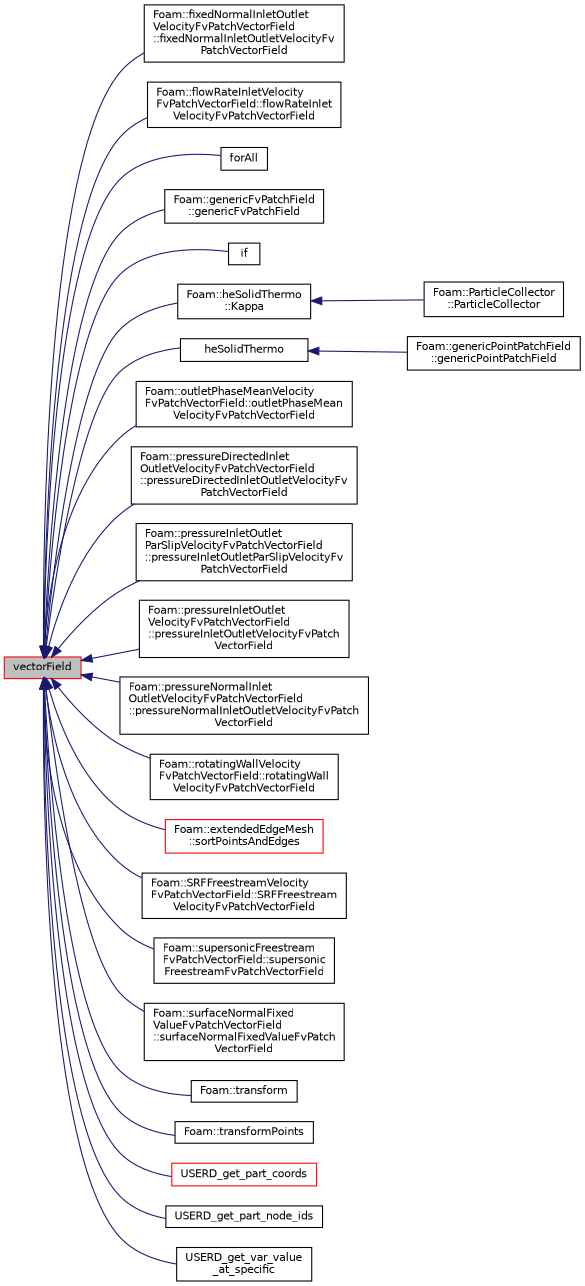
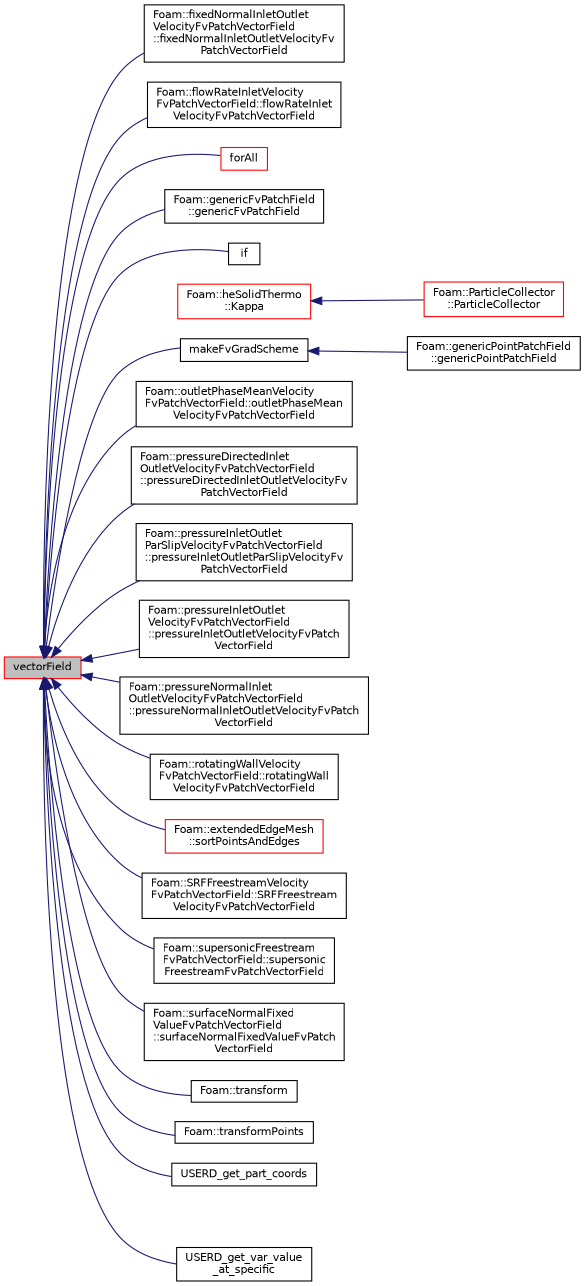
(244, 159) -> (244, 159)
(494, 299) -> (494, 299)
(244, 301) -> (244, 301)
(244, 350) -> (244, 350)
(74, 452) -> none
(244, 1175) -> (244, 1175)
(244, 1217) -> none
